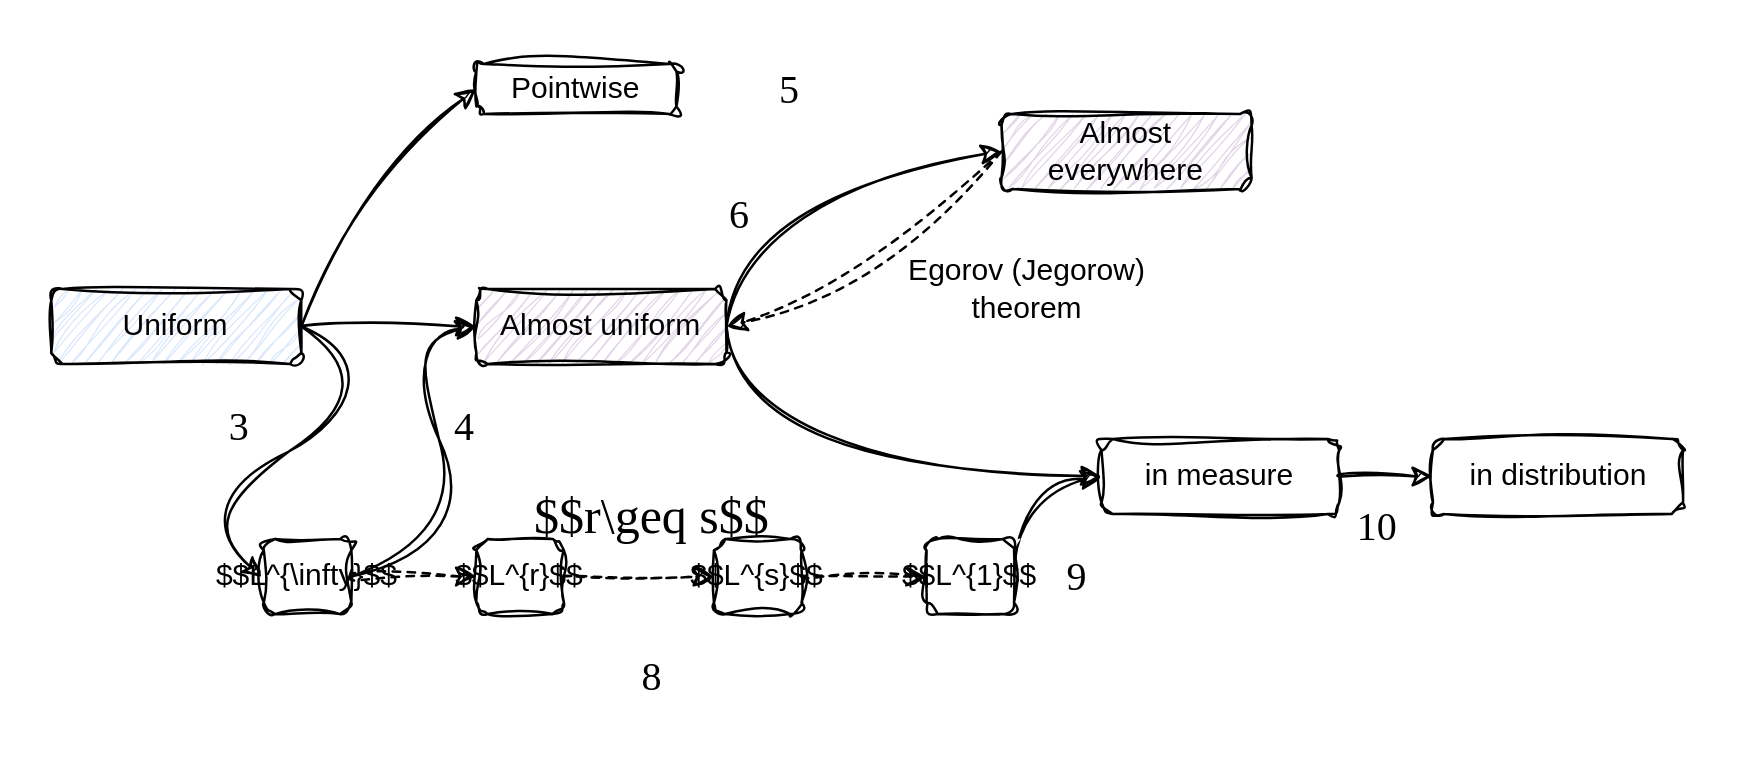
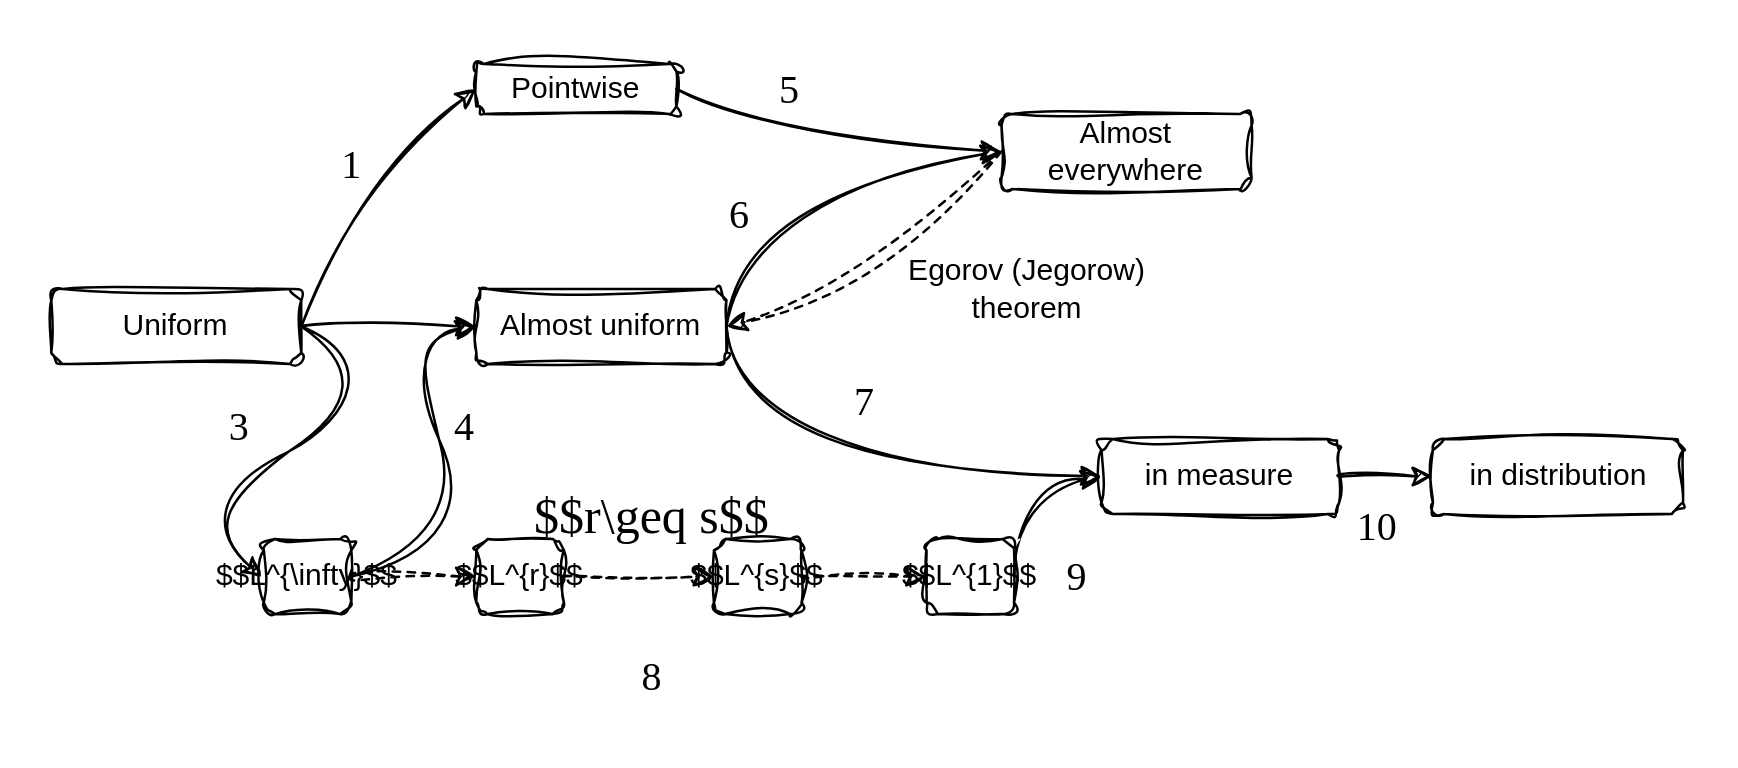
none -> (831, 136)
(1126, 151) -> (1126, 151)
none -> (351, 164)
(176, 326) -> (176, 326)
(601, 326) -> (601, 326)
none -> (864, 401)
(907, 576) -> (900, 576)
